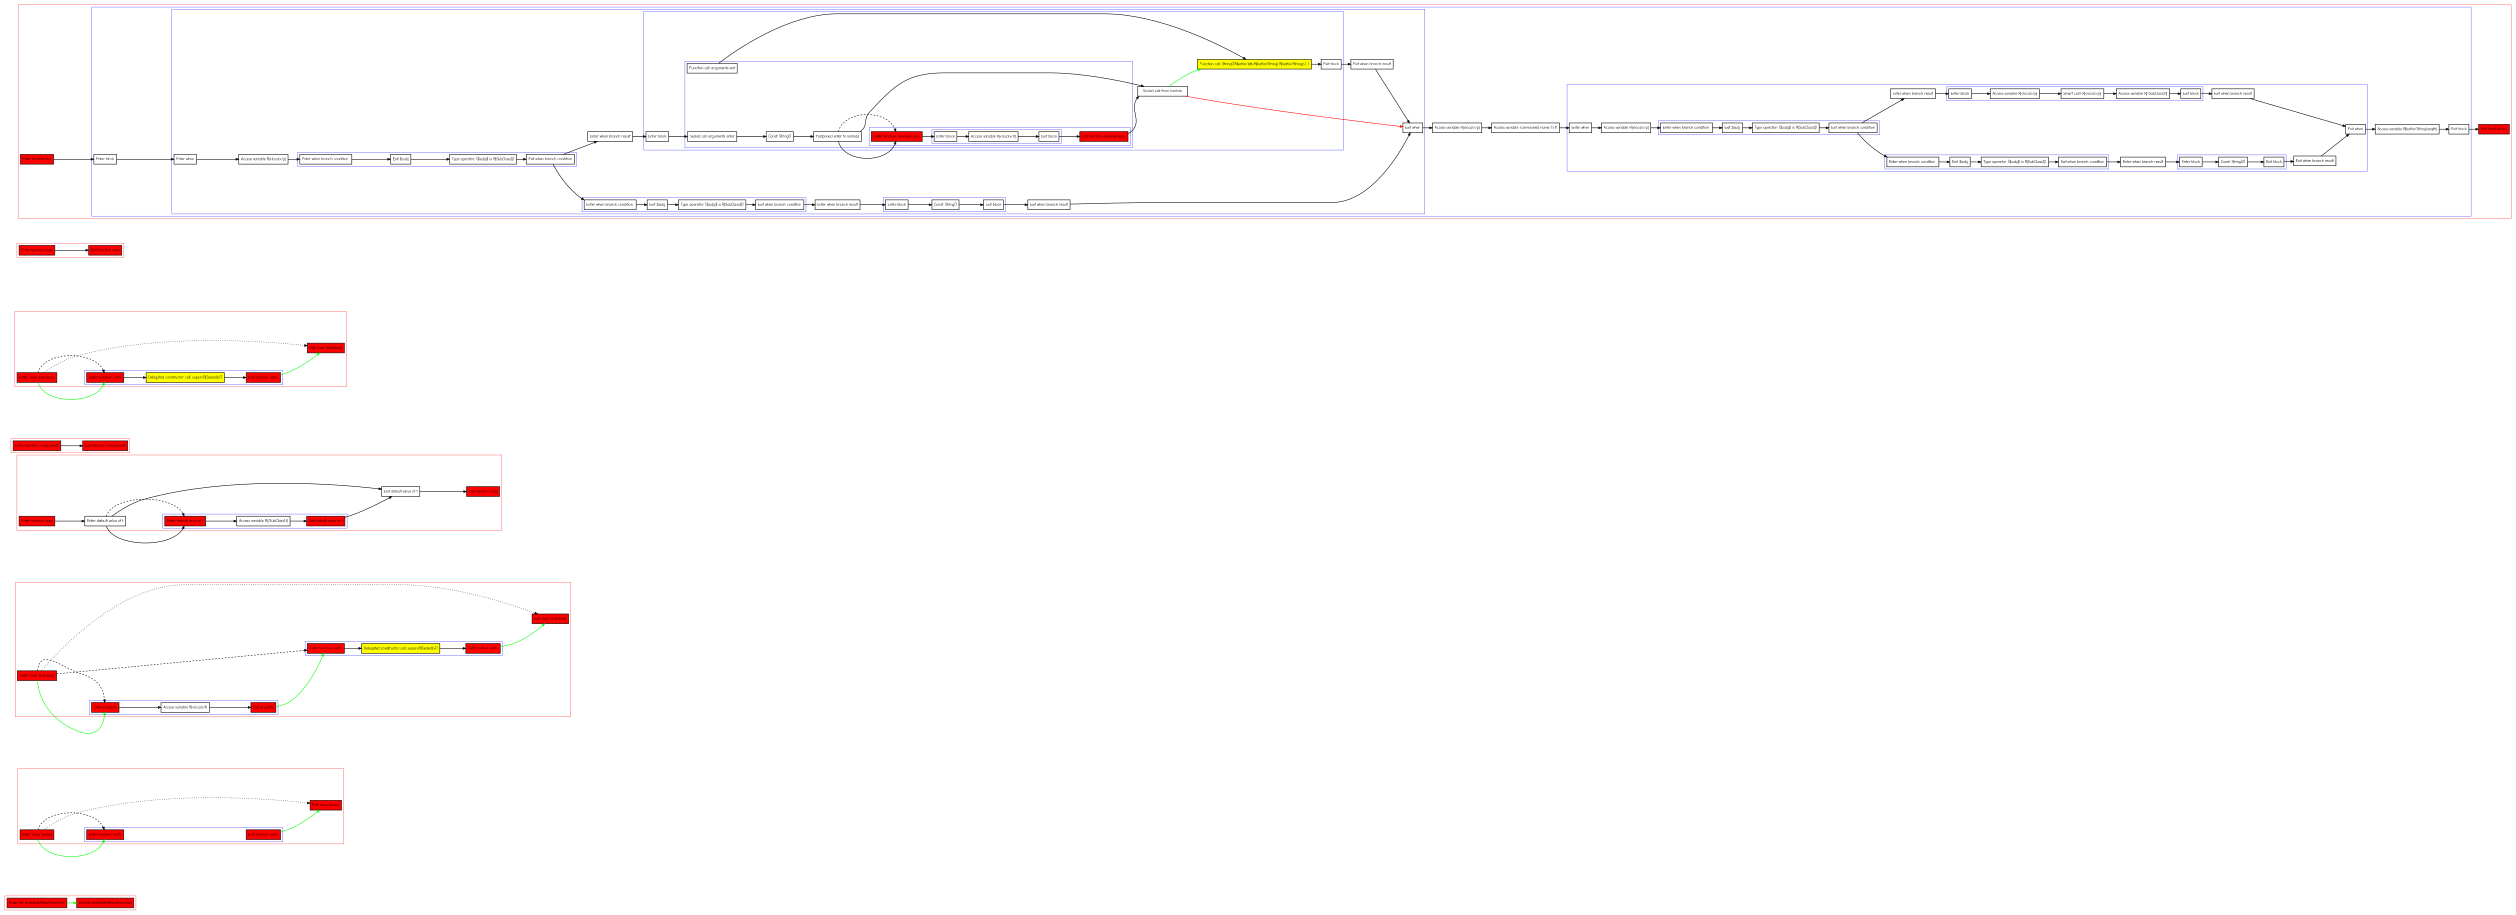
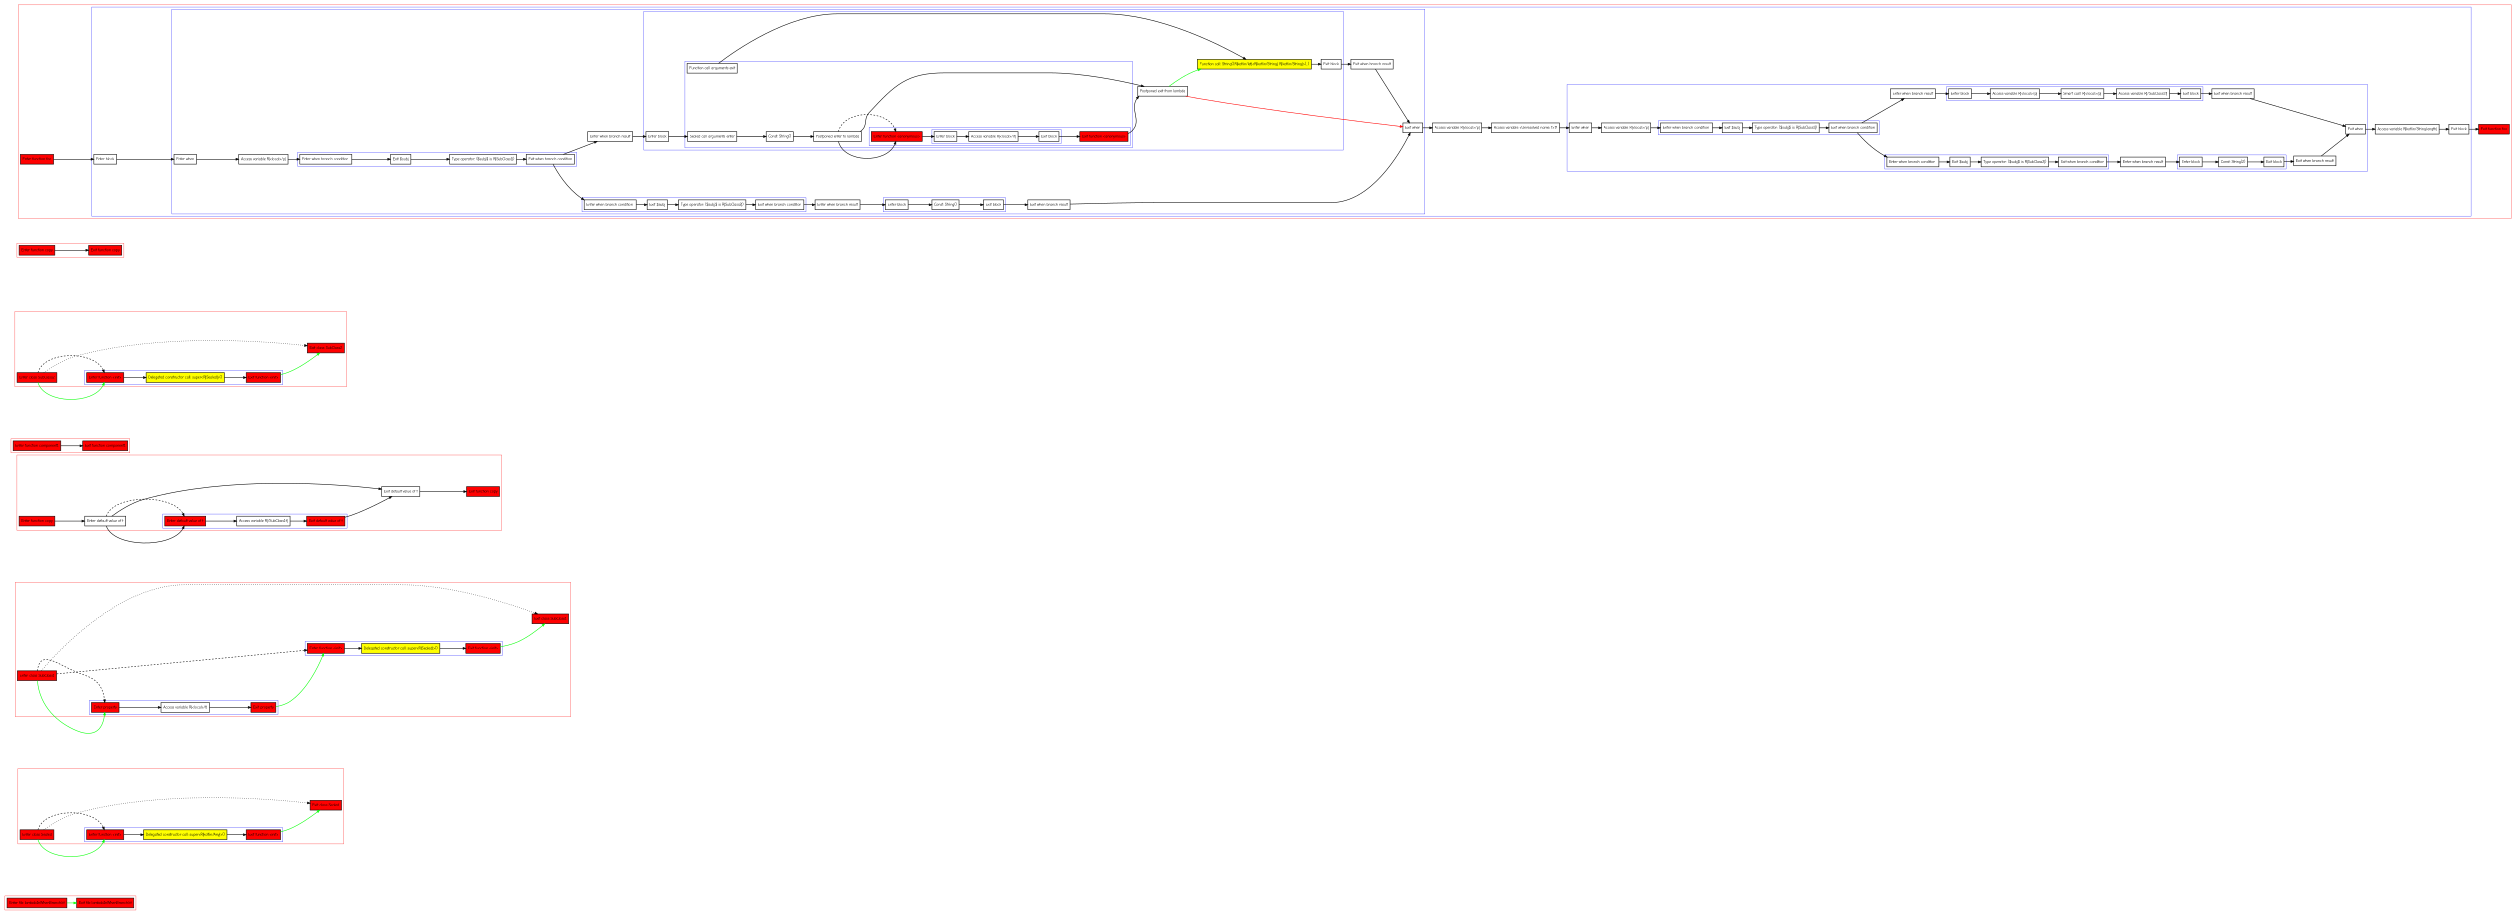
(1163, 91) -> (1163, 91)
none -> (185, 835)
